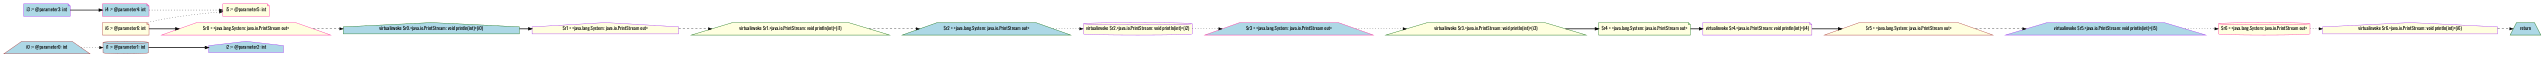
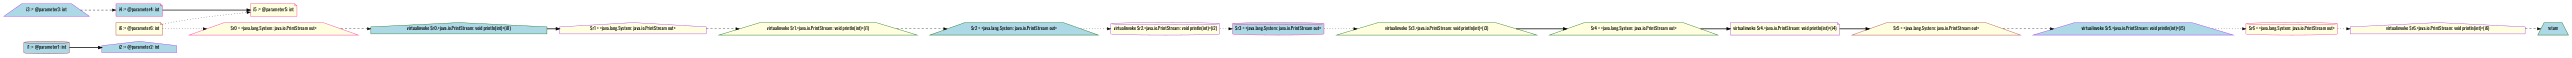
(47, 10) -> (47, 10)
(85, 10) -> (96, 10)
(184, 10) -> (205, 10)
(162, 29) -> (183, 29)
(1289, 29) -> (1278, 29)
(1645, 29) -> (1634, 29)
(47, 48) -> none
